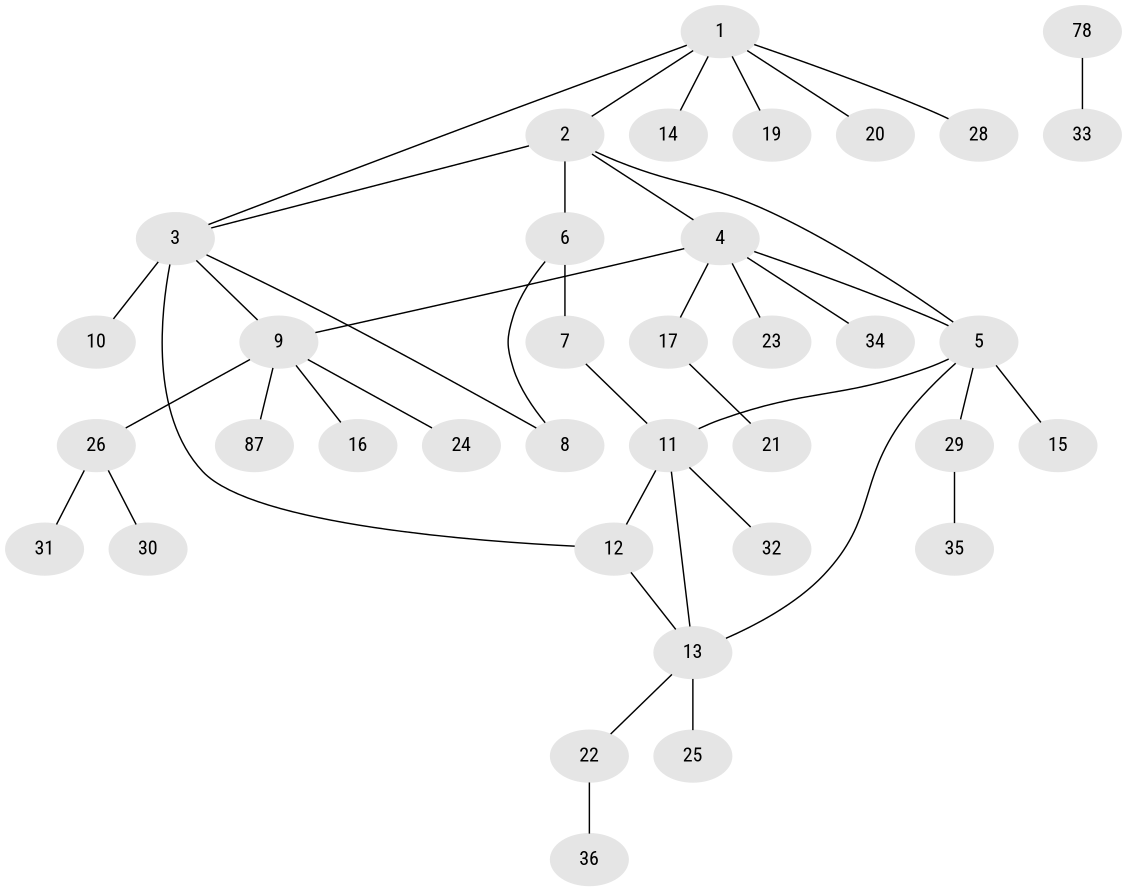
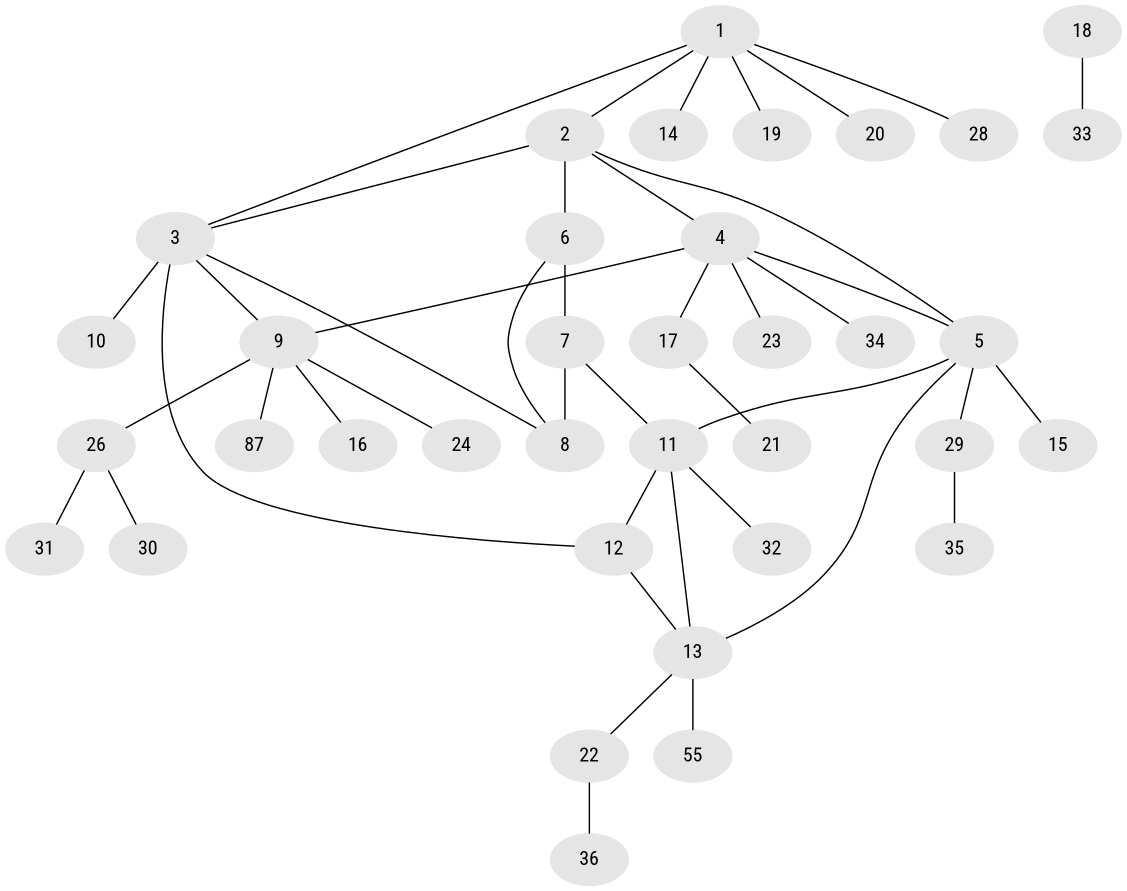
(1082, 32) -> (1082, 32)
none -> (565, 394)
(693, 756) -> (693, 756)
